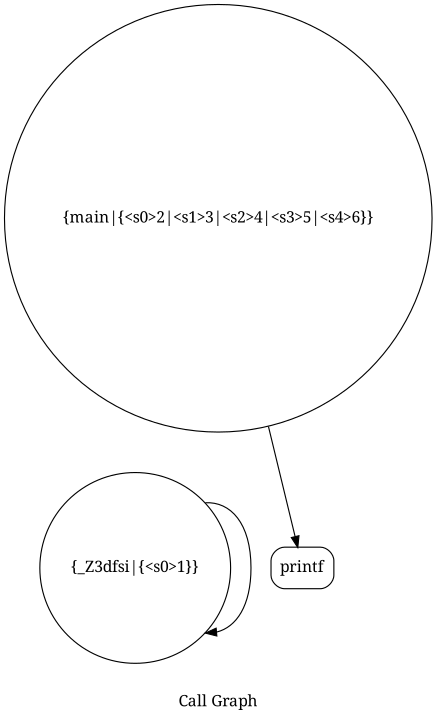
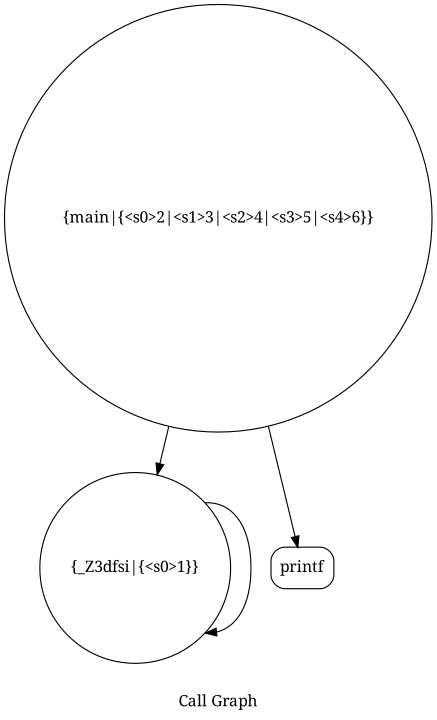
none -> (164, 445)
